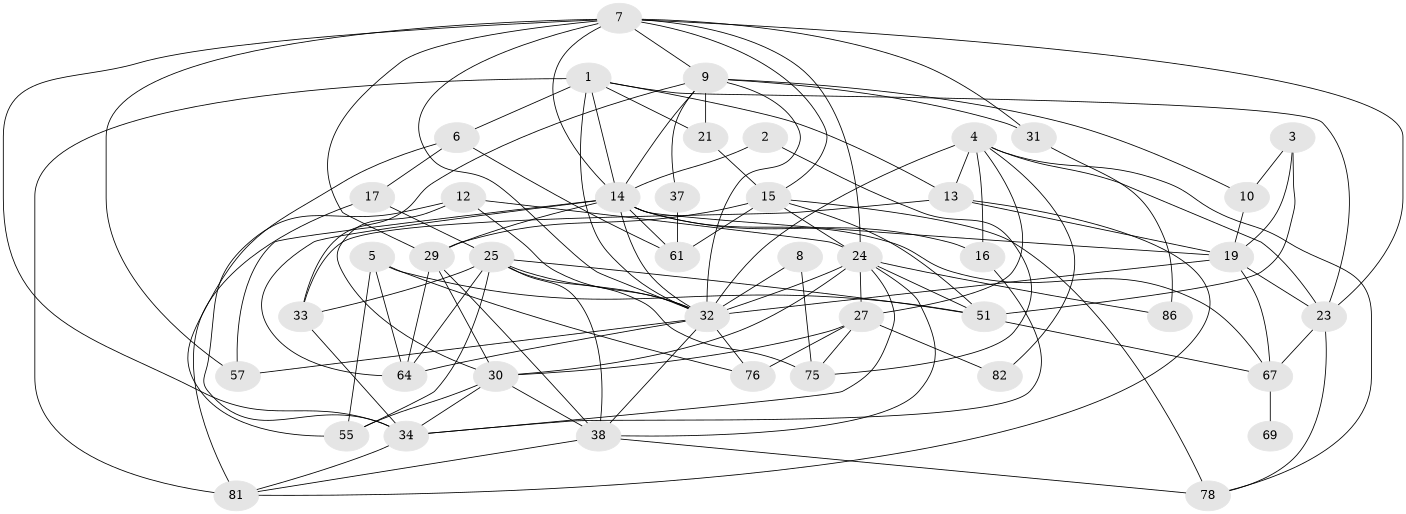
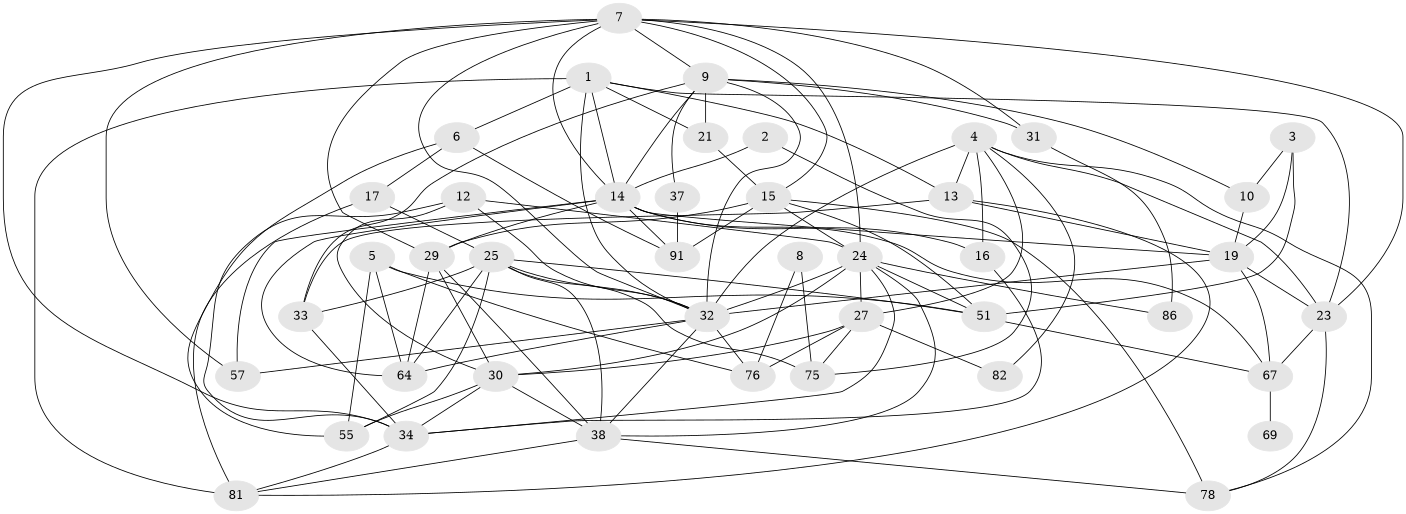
(677, 257) -> (677, 257)
(645, 268) -> none
(749, 290) -> (775, 321)
